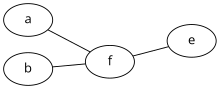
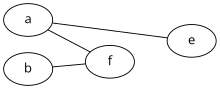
(151, 51) -> (110, 30)
